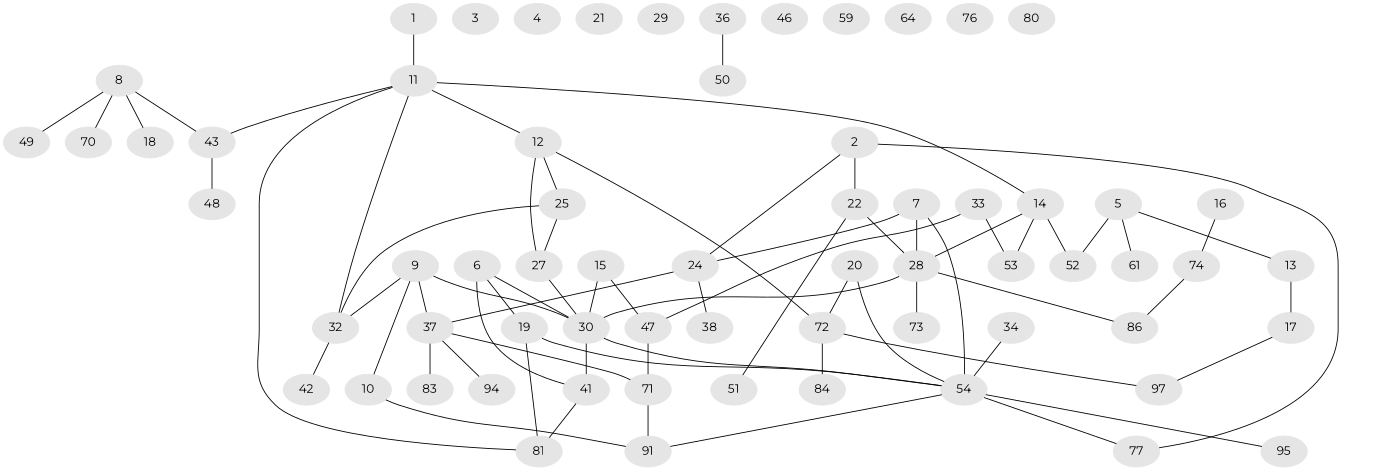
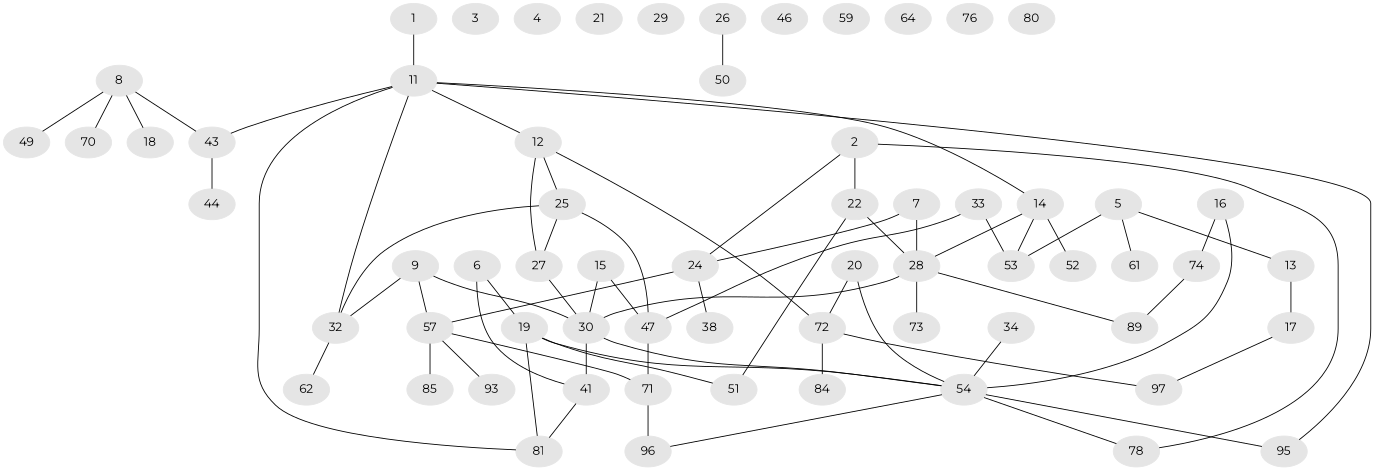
(723, 19) -> (723, 19)
none -> (1038, 138)
(212, 204) -> (212, 204)
(1096, 235) -> (1065, 235)
none -> (632, 251)
(958, 293) -> (1151, 350)
(532, 297) -> none
(430, 328) -> (430, 328)
(1135, 328) -> (1135, 328)
none -> (657, 369)
(306, 390) -> (306, 390)
(368, 390) -> none
(430, 390) -> (430, 390)
(492, 390) -> (492, 390)
(648, 451) -> (648, 451)
(1136, 451) -> (1136, 451)
